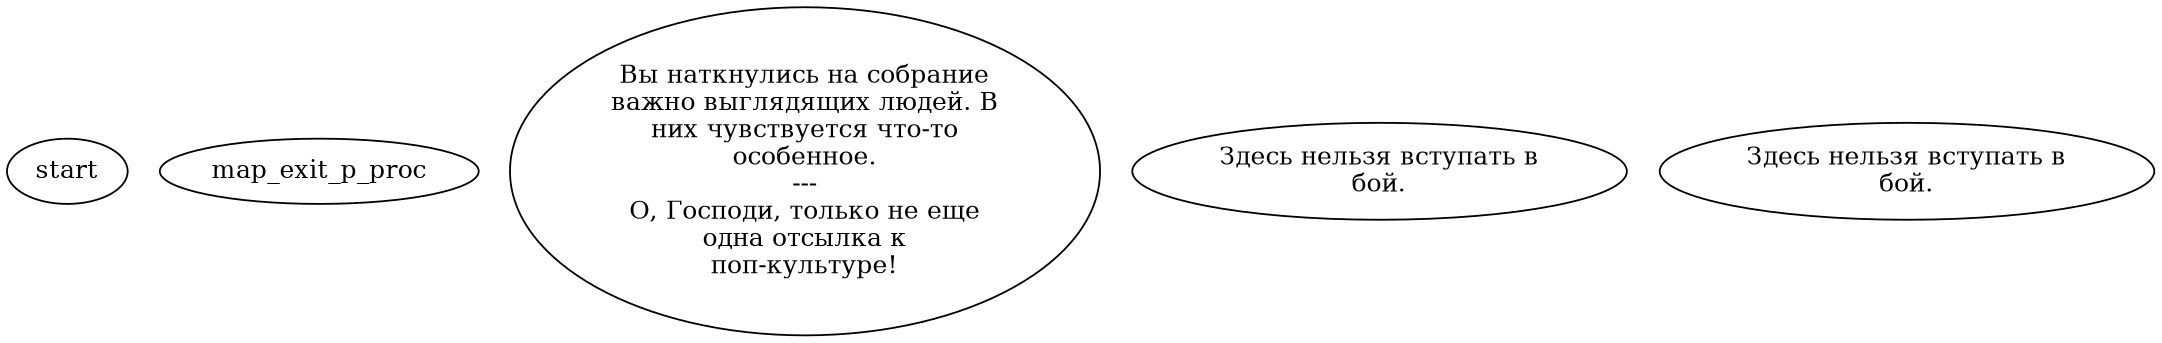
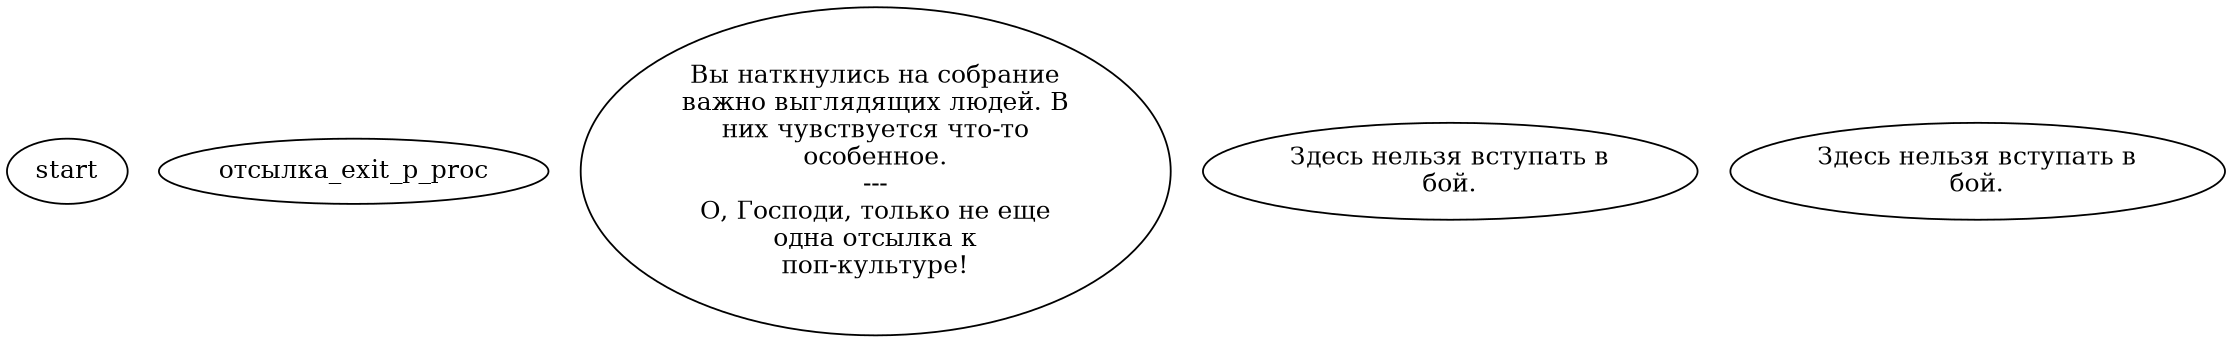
(319, 171) -> (354, 171)
